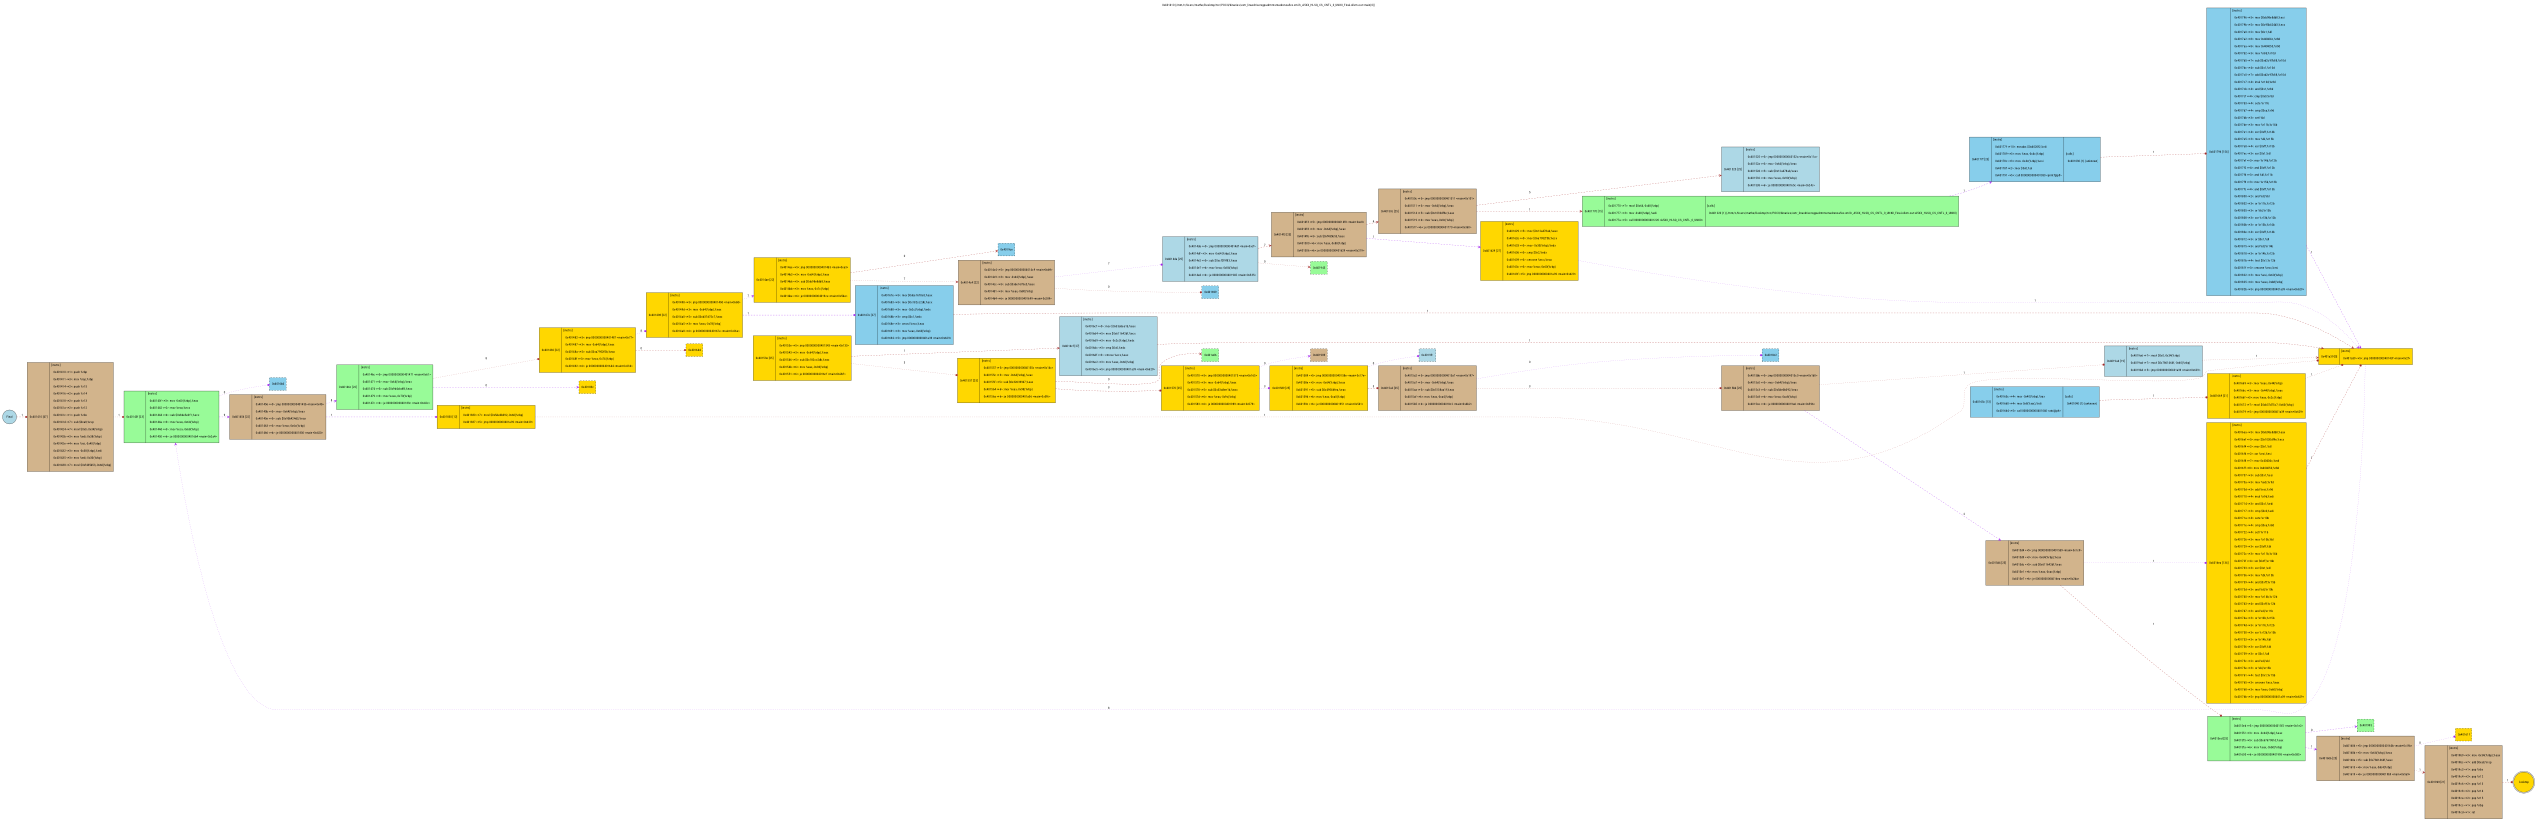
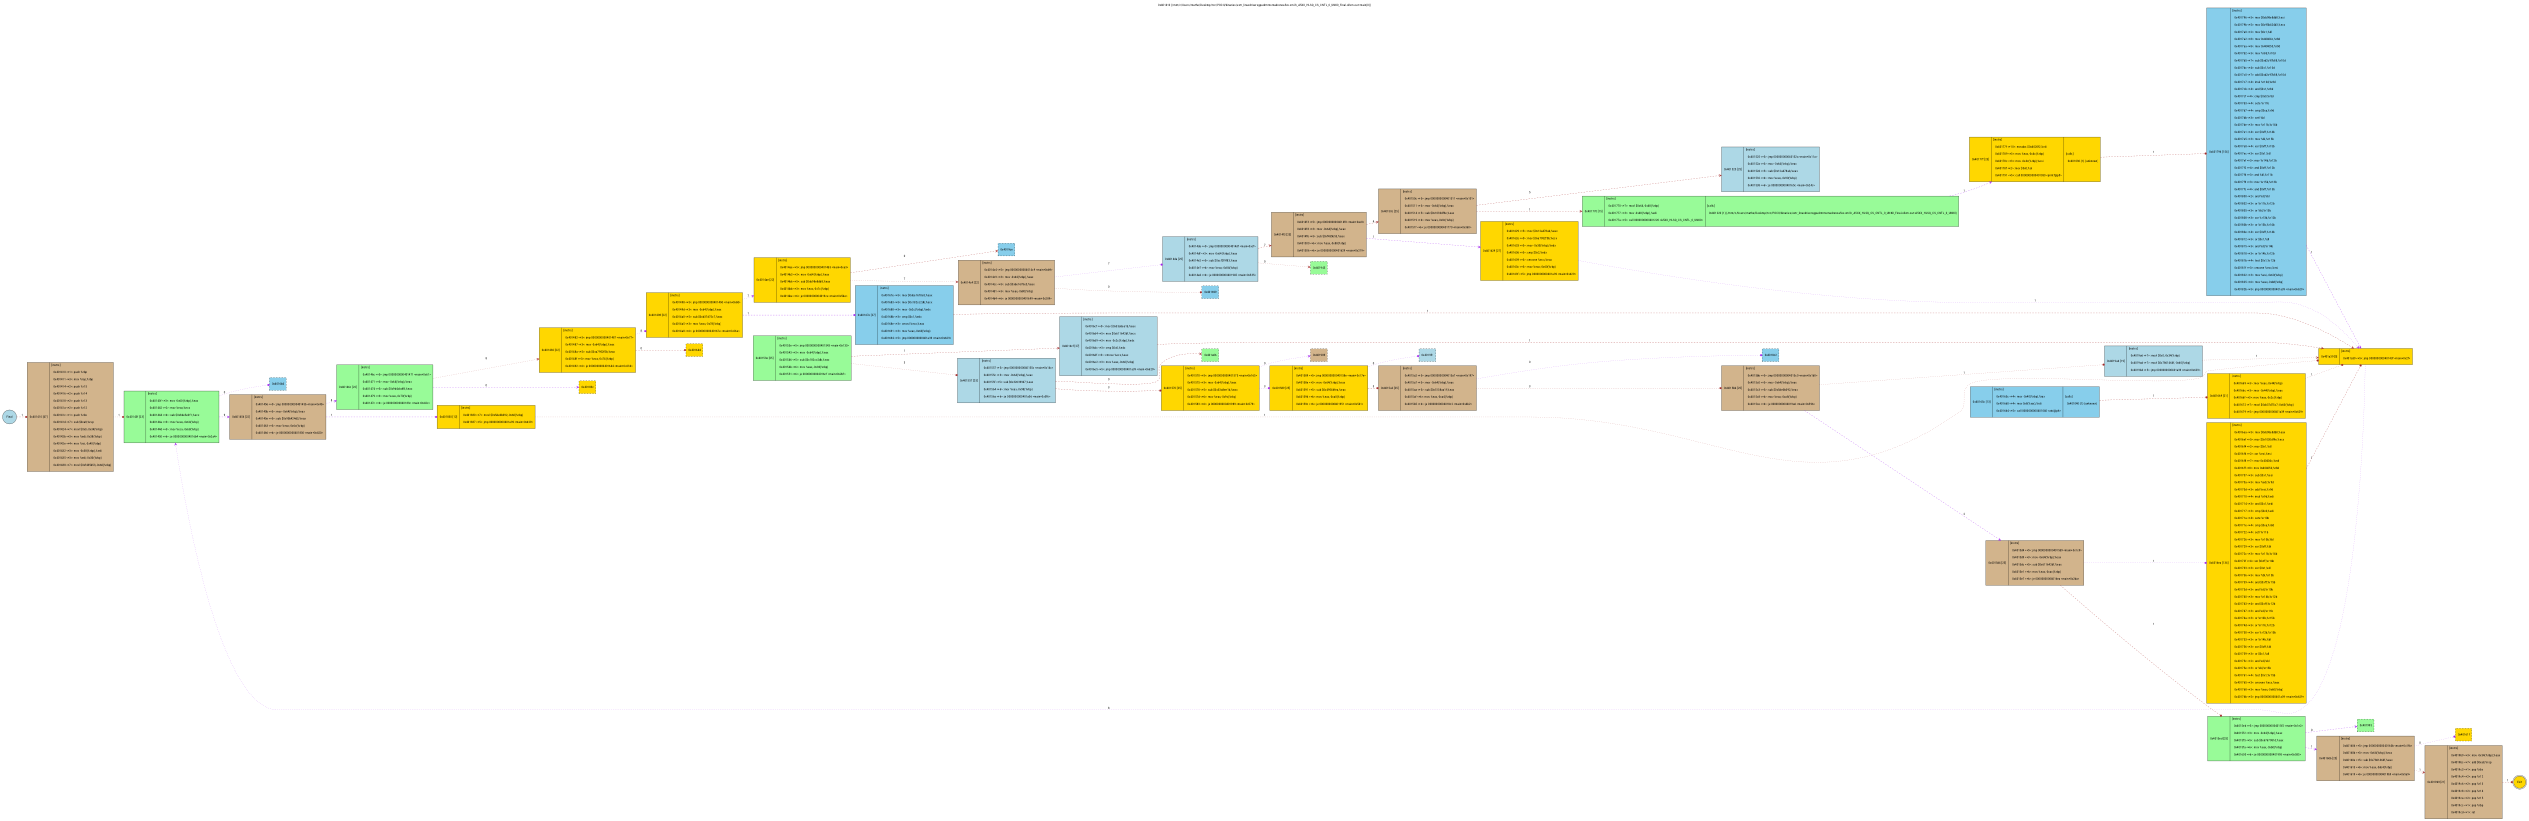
(2035, 159) -> (2035, 159)
(802, 358) -> (802, 358)
(485, 369) -> (485, 369)
(1006, 381) -> (1006, 381)
(2524, 782) -> (2520, 782)
